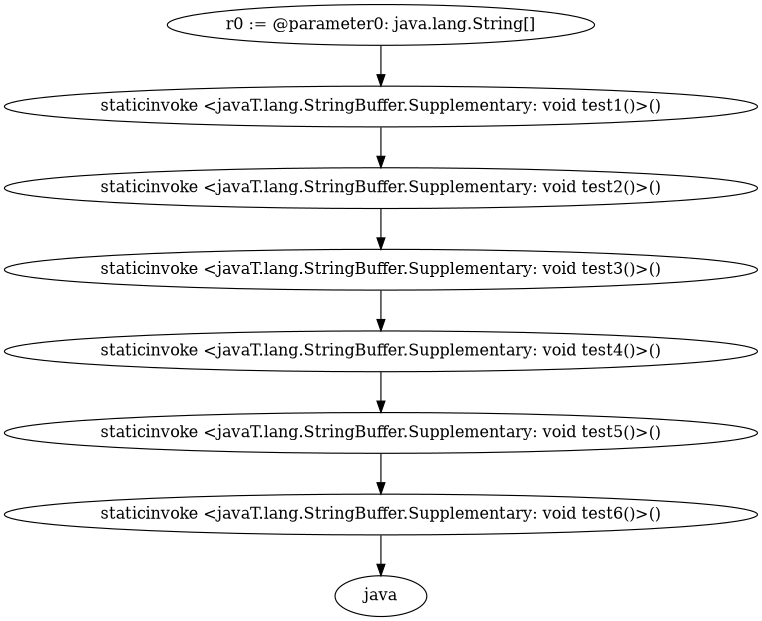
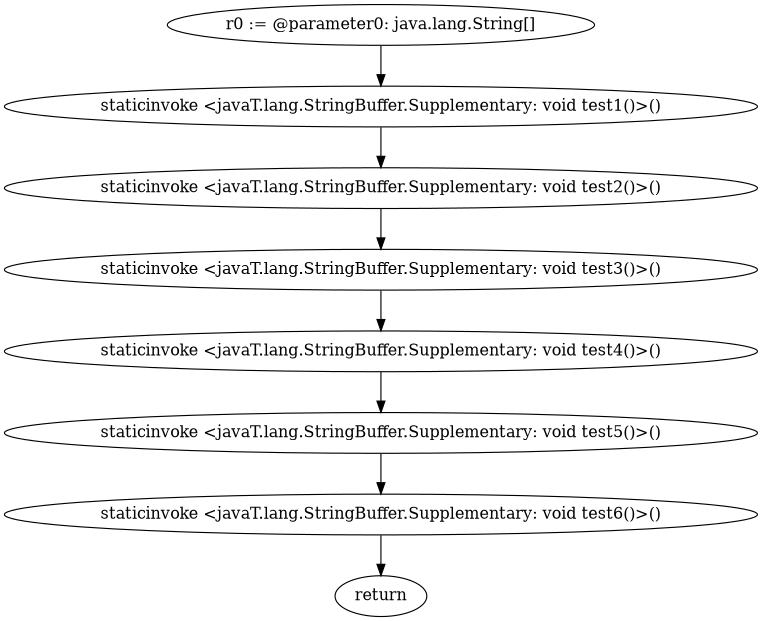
(381, 596) -> (381, 596)
